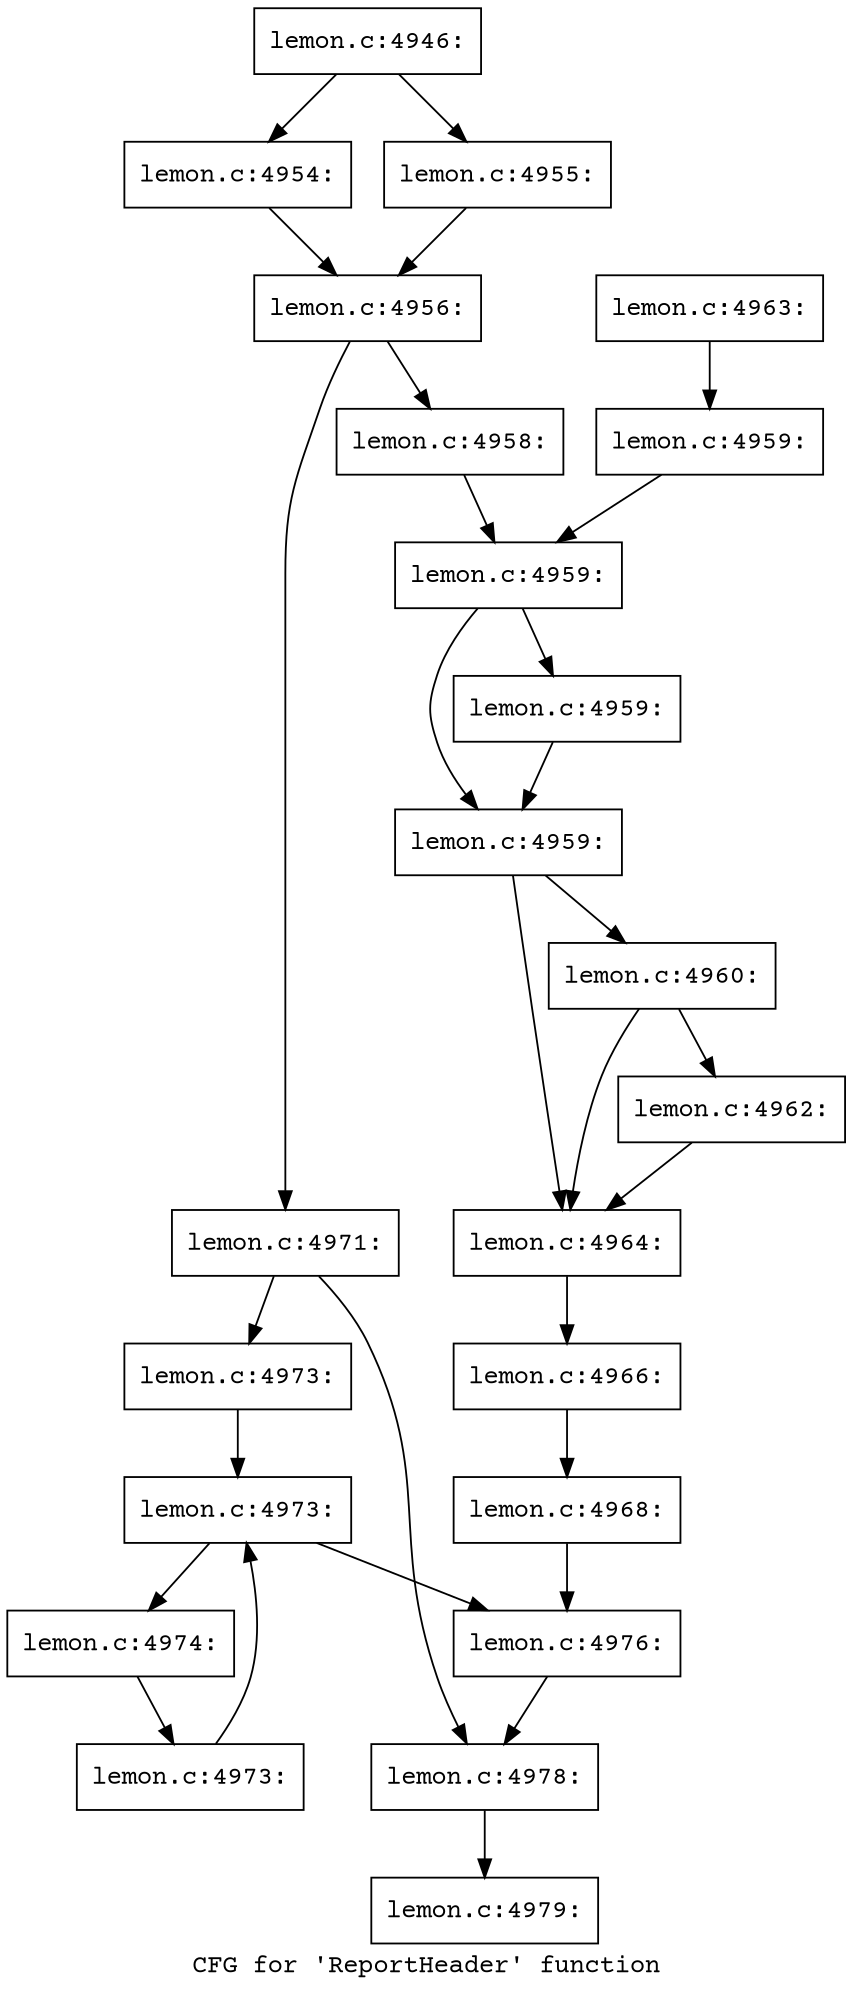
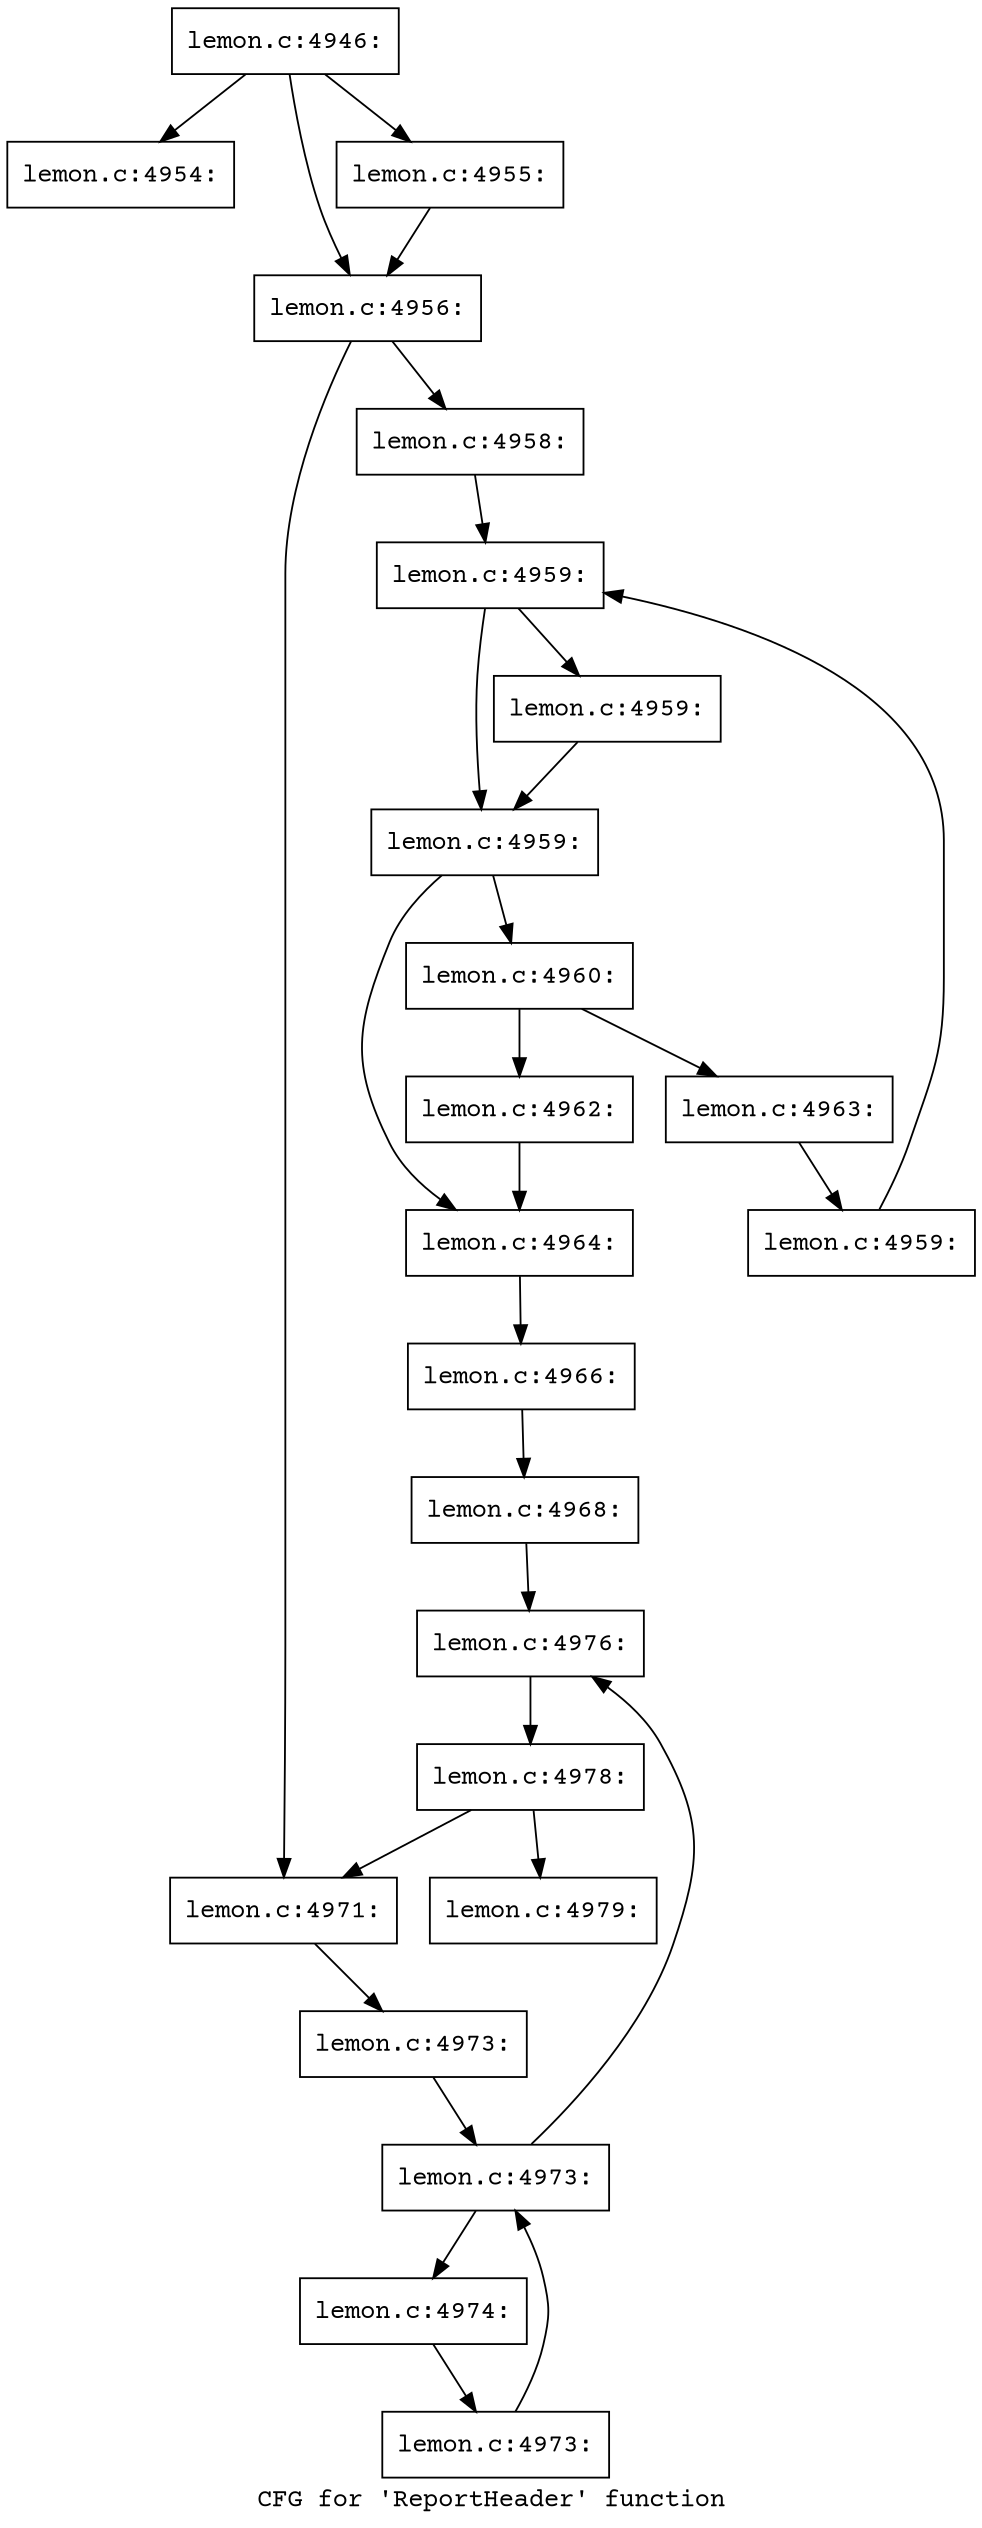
(296, 235) -> (308, 168)
(595, 1096) -> (641, 1038)
(408, 1494) -> (415, 1839)
